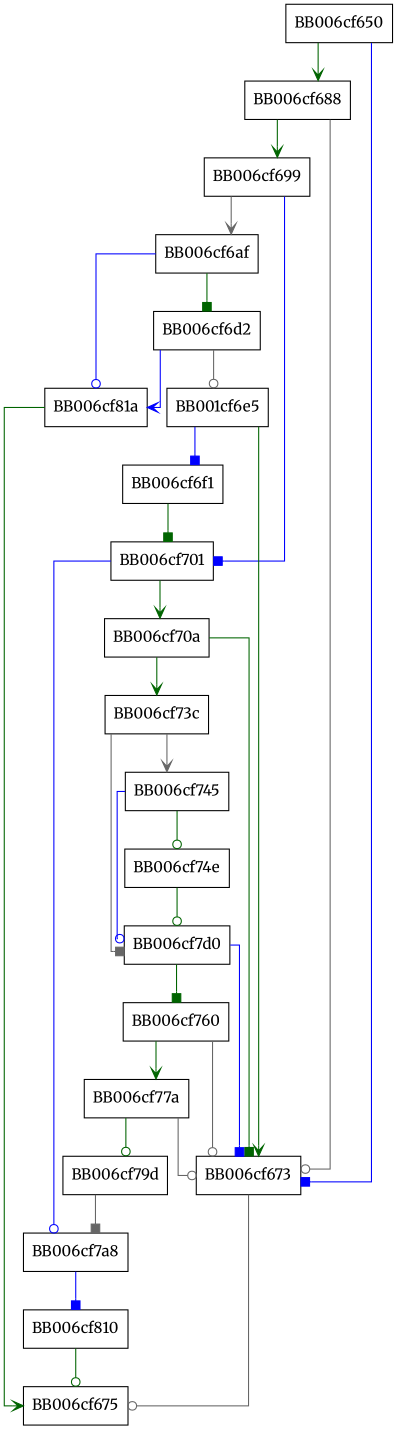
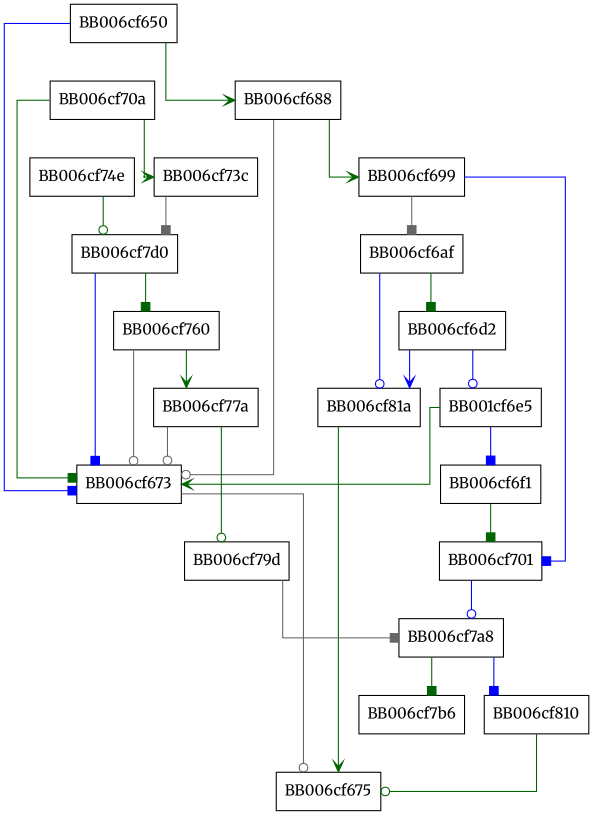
(231, 210) -> (412, 210)
(214, 365) -> (473, 365)
(160, 594) -> none
none -> (412, 715)
(177, 791) -> none
